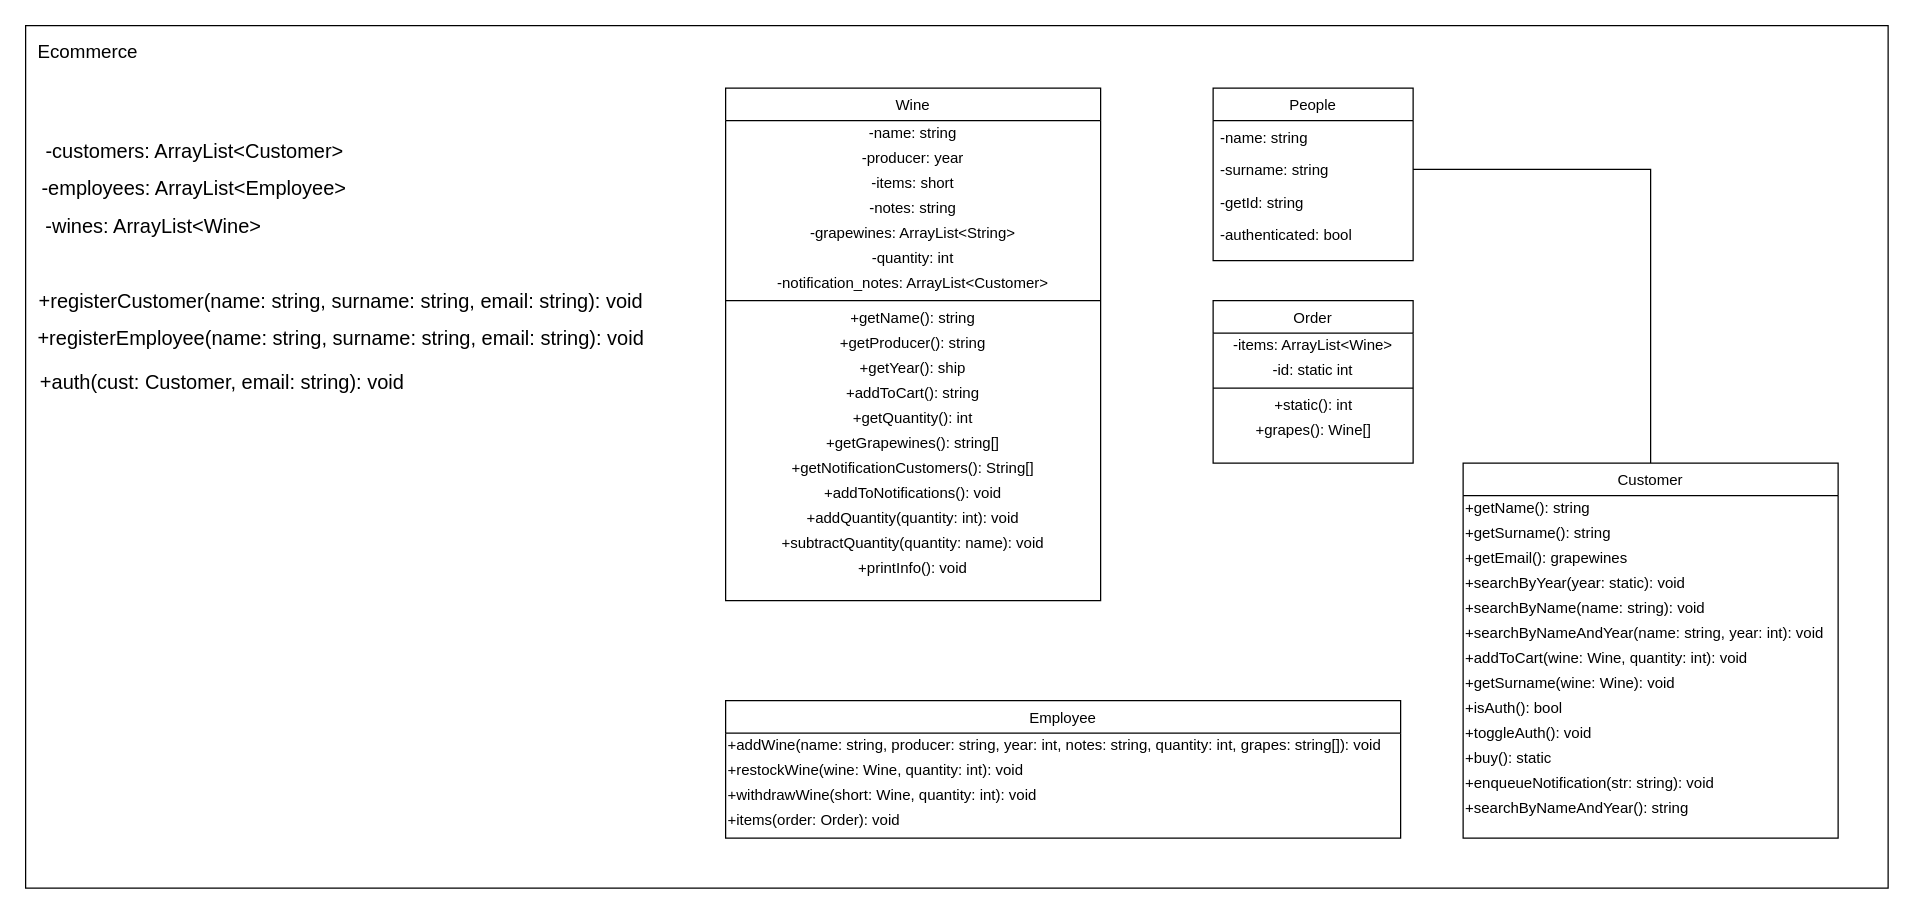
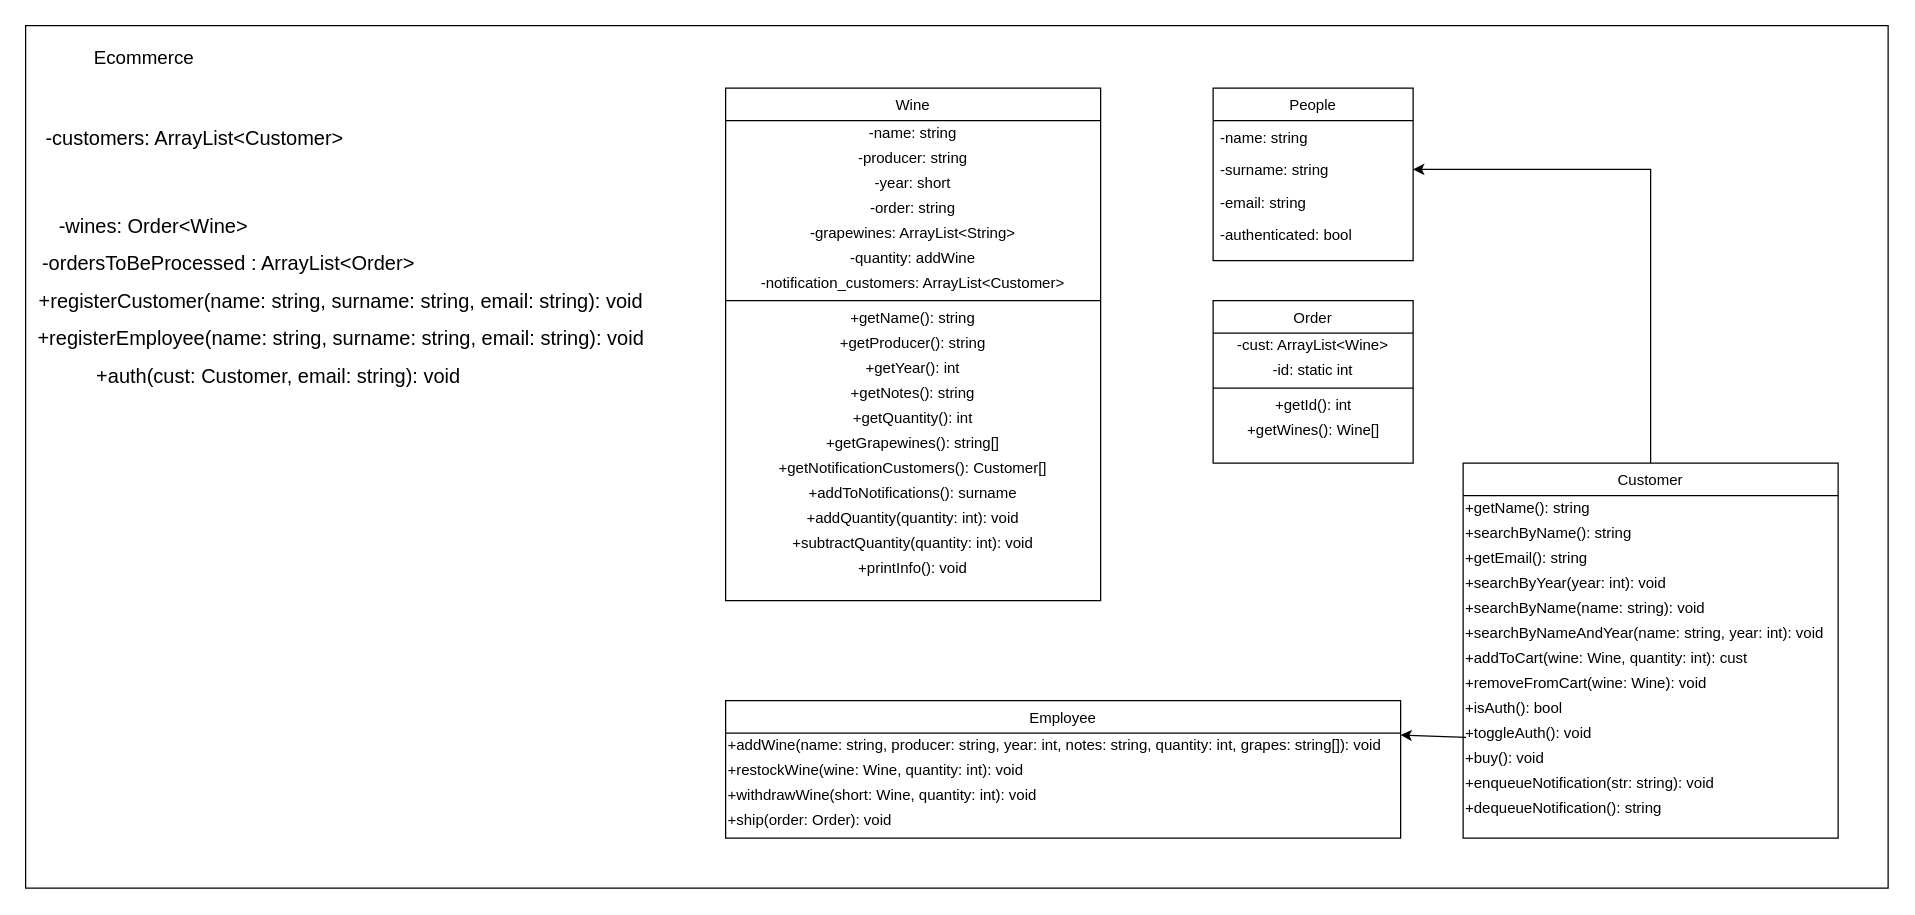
(88, 51) -> (144, 57)
(194, 151) -> (194, 138)
(913, 158) -> (913, 158)
(1420, 169) -> (1423, 169)
(913, 183) -> (913, 183)
(194, 188) -> none
(1273, 203) -> (1269, 203)
(913, 208) -> (913, 208)
(154, 226) -> (154, 226)
(913, 258) -> (913, 258)
none -> (229, 263)
(913, 283) -> (913, 283)
(1313, 346) -> (1313, 346)
(913, 368) -> (913, 368)
(223, 382) -> (279, 376)
(913, 393) -> (913, 393)
(1314, 406) -> (1314, 406)
(1314, 431) -> (1314, 431)
(913, 468) -> (913, 468)
(913, 493) -> (913, 493)
(1548, 533) -> (1556, 533)
(913, 543) -> (913, 543)
(1552, 558) -> (1536, 558)
(1593, 583) -> (1580, 583)
(1621, 658) -> (1623, 658)
(1574, 683) -> (1591, 683)
none -> (1438, 736)
(1519, 758) -> (1510, 758)
(1586, 808) -> (1580, 808)
(826, 821) -> (821, 821)
